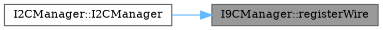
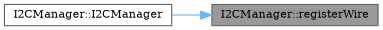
(295, 15) -> (295, 15)
